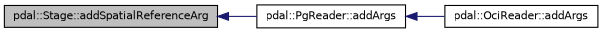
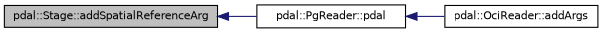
(331, 16) -> (331, 16)
